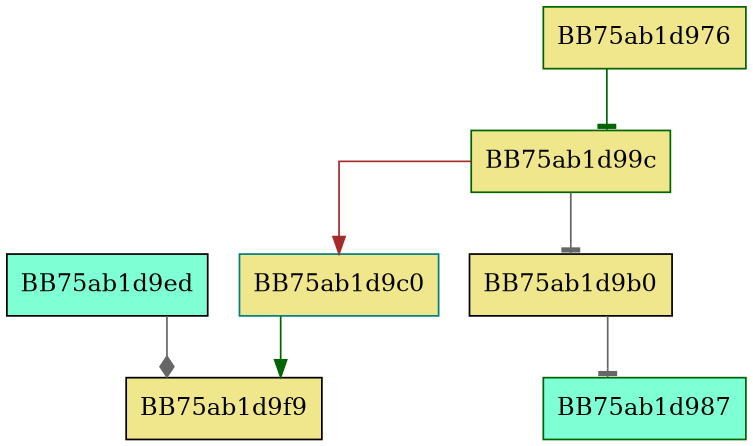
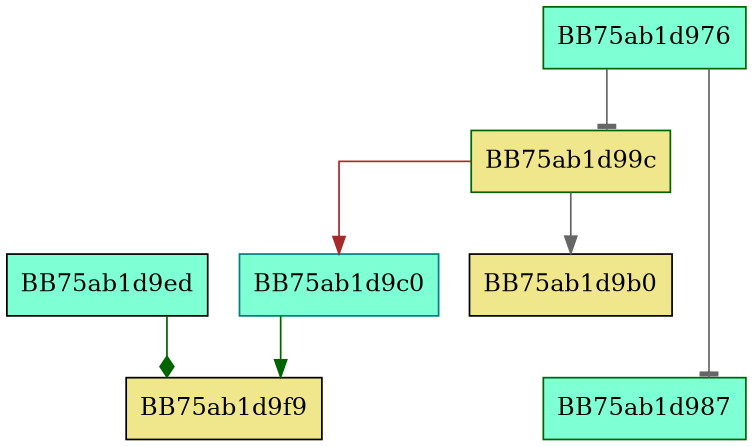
(645, 38) -> (645, 38)
(607, 95) -> (607, 95)
(571, 219) -> (571, 219)
(339, 285) -> (339, 285)
(167, 336) -> (167, 336)
(608, 342) -> (709, 219)
